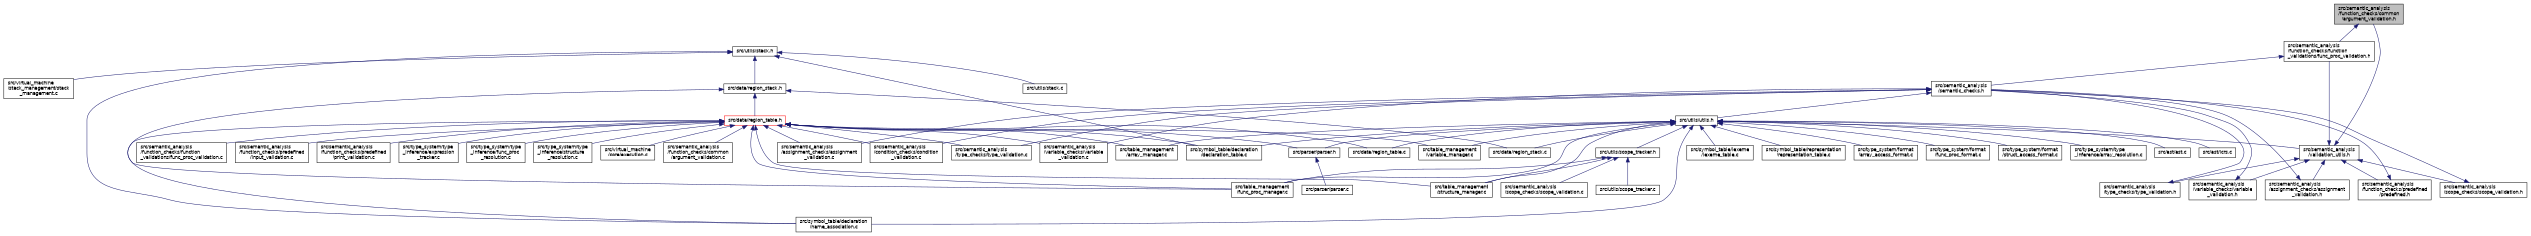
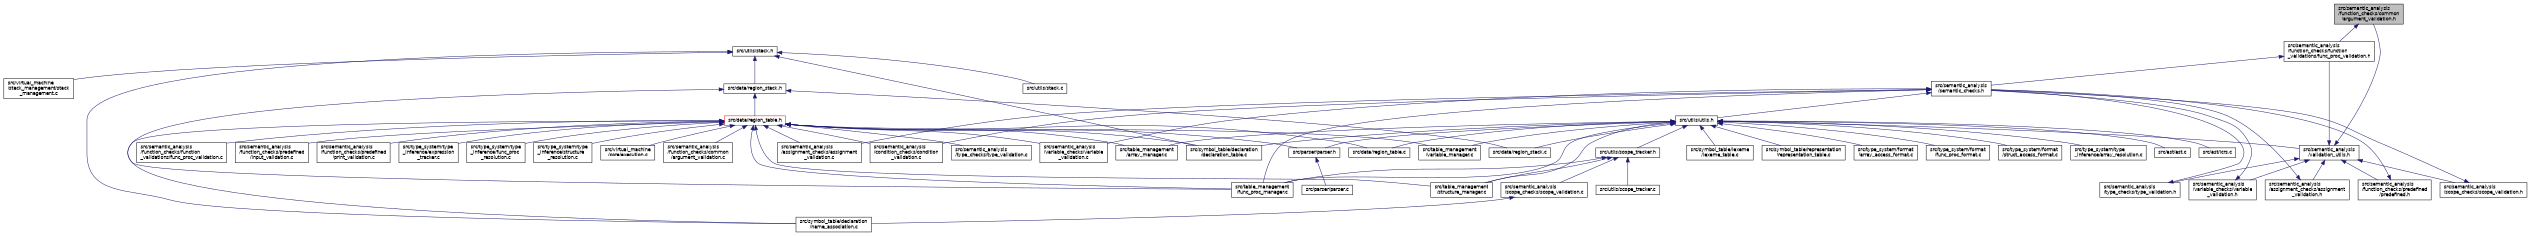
(1268, 110) -> (1581, 103)
(1307, 221) -> (1191, 216)
